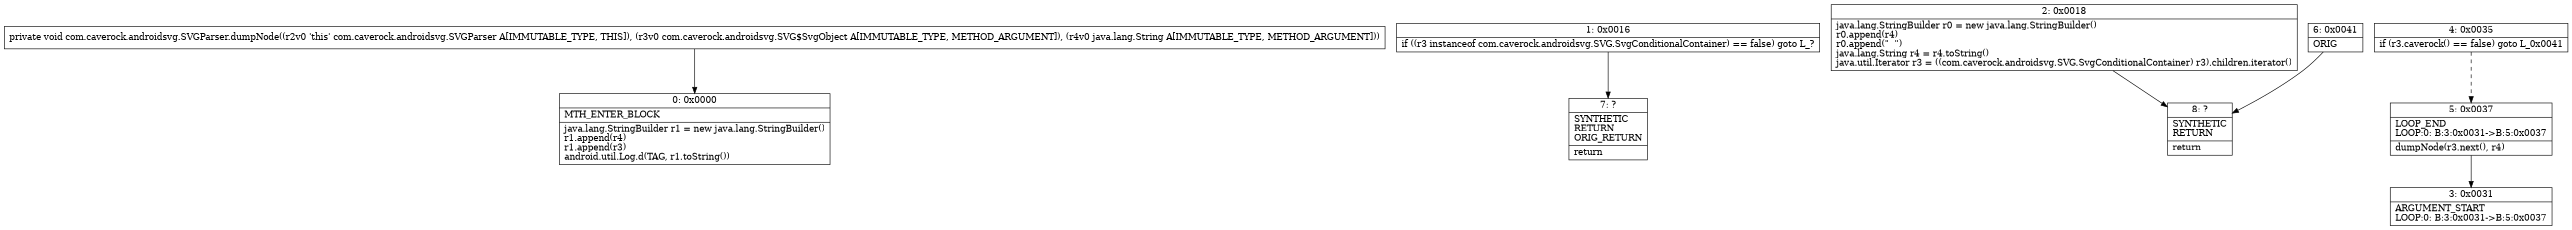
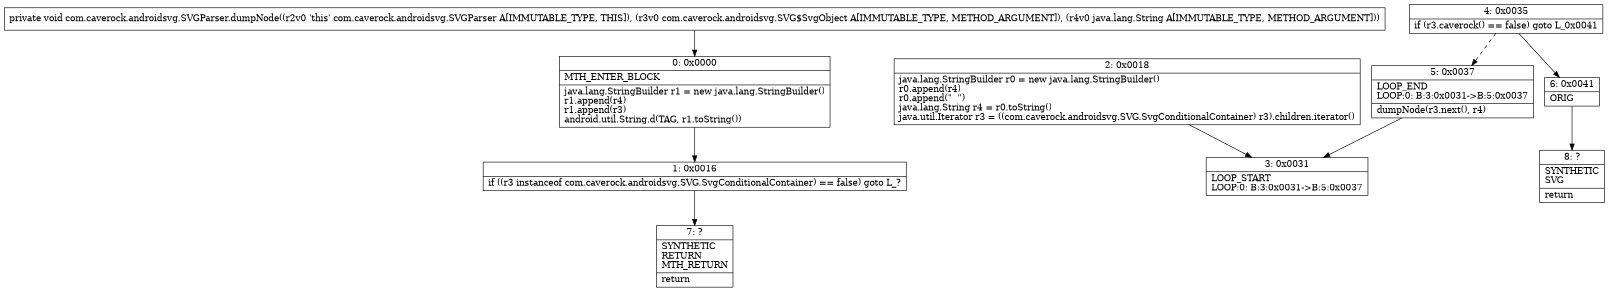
none -> (1537, 53)
(1913, 54) -> (976, 108)
(2138, 87) -> (1218, 140)
(2193, 133) -> (1554, 181)
(1608, 138) -> (695, 265)
none -> (695, 141)
(647, 157) -> (653, 120)
(2440, 209) -> (1241, 179)
